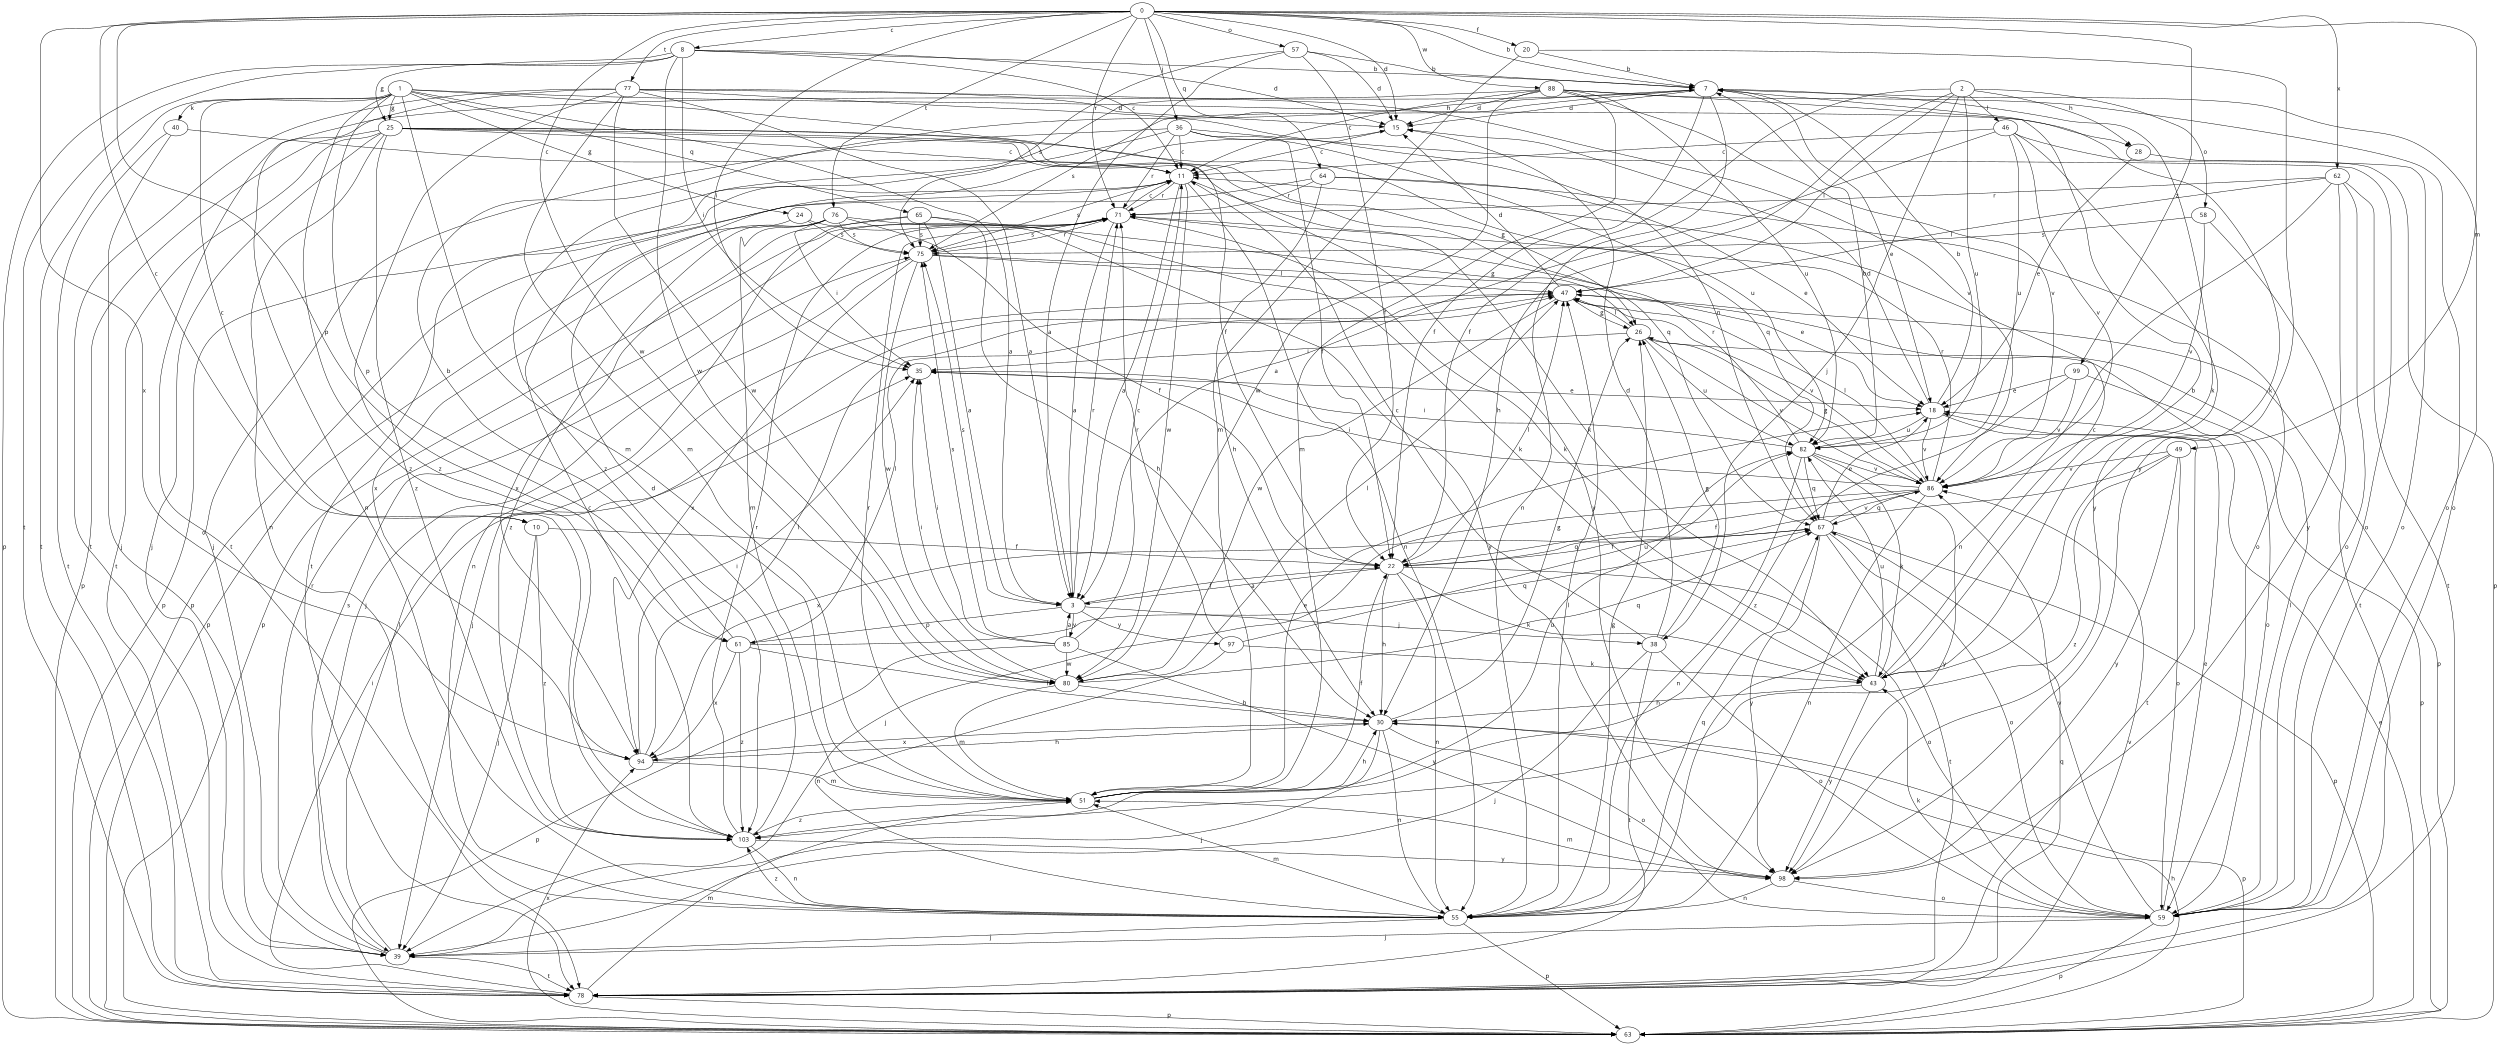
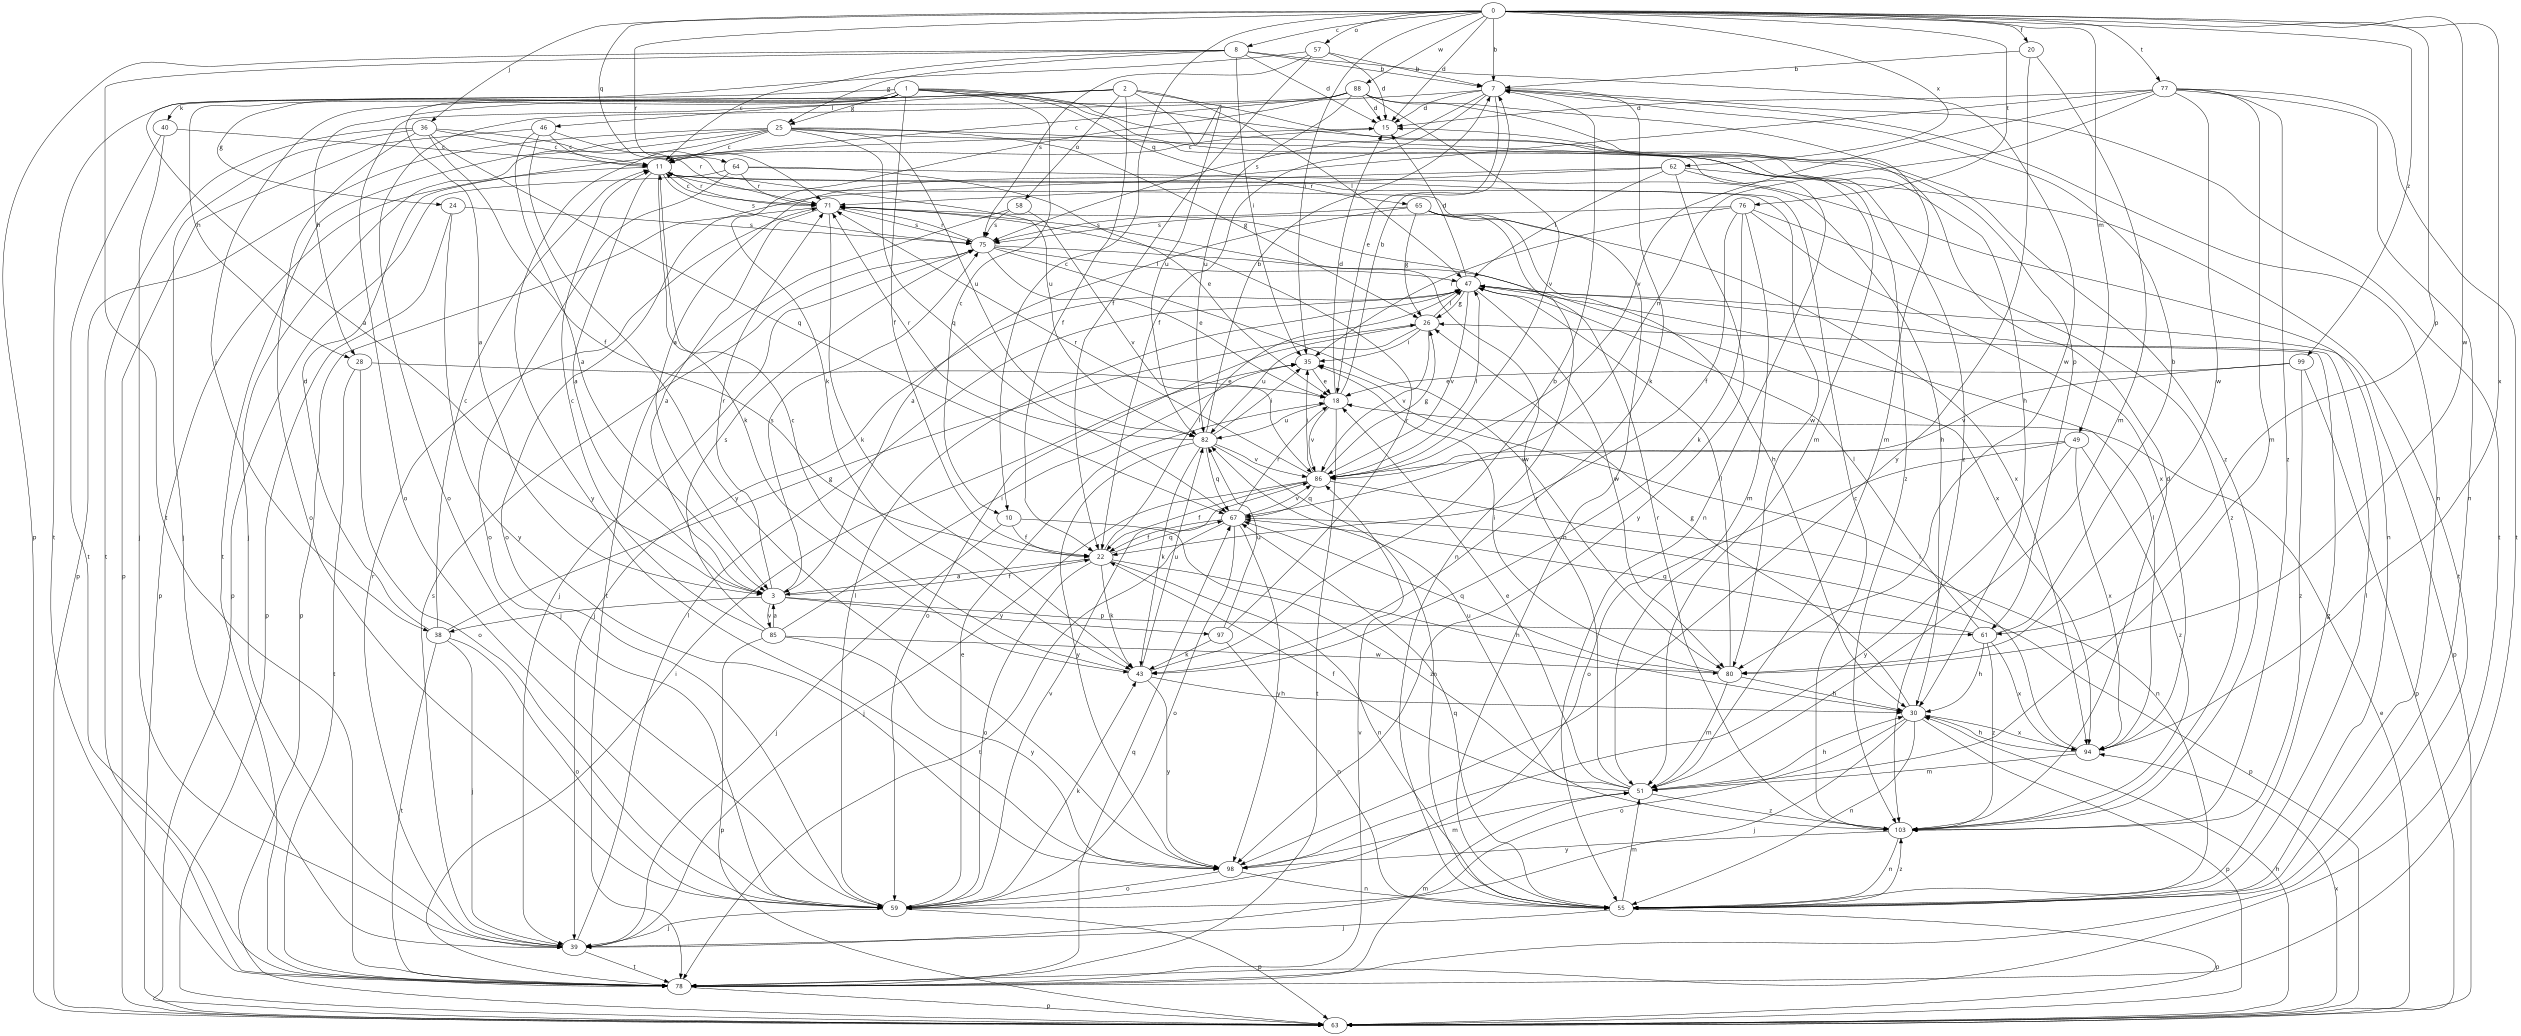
(2107, 334) -> none
(1285, 341) -> none
(1851, 469) -> (1279, 460)
none -> (289, 846)
